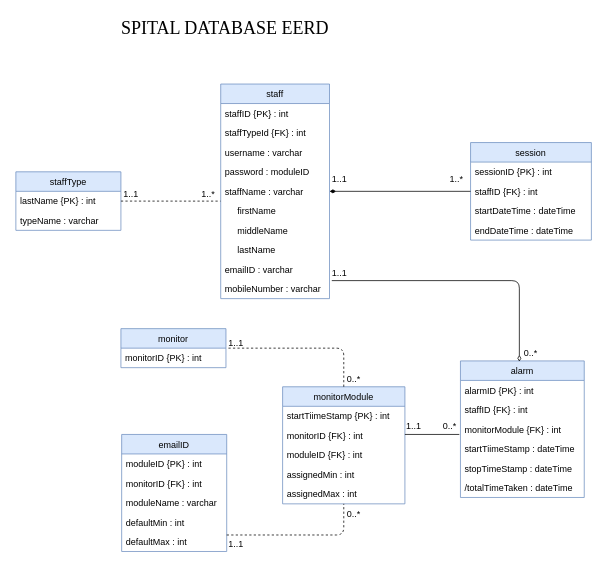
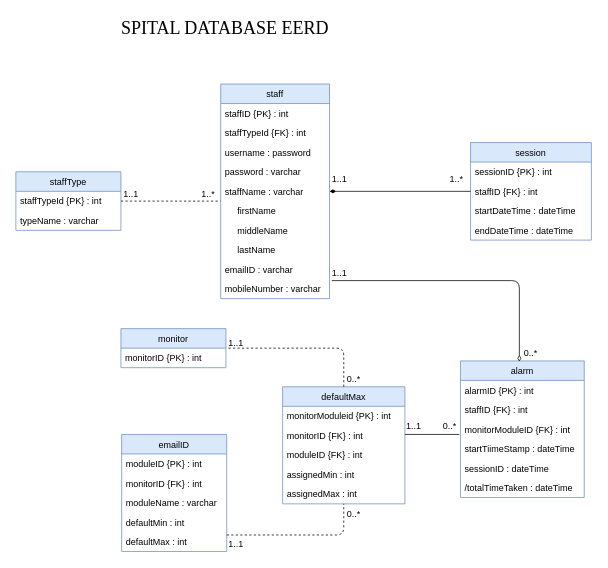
(266, 153) -> (269, 153)
(268, 172) -> (266, 172)
(61, 201) -> (69, 201)
(343, 397) -> (343, 397)
(344, 416) -> (343, 416)
(517, 429) -> (522, 429)
(519, 468) -> (509, 468)
